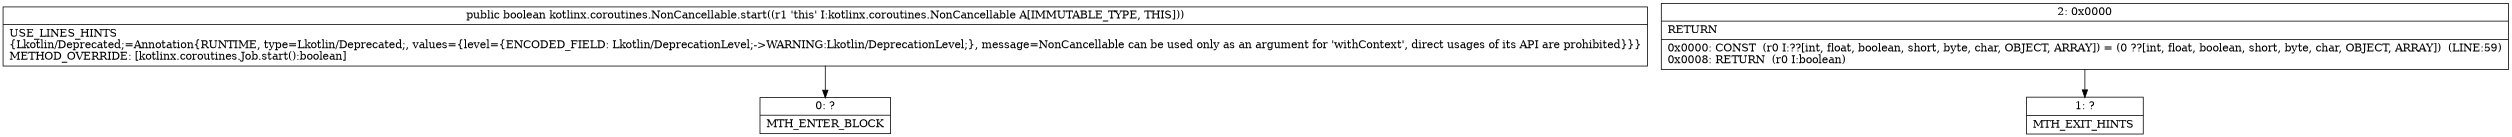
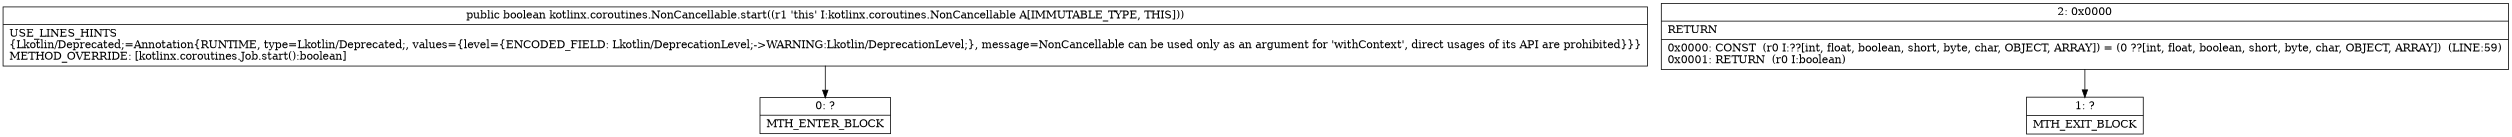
(1758, 60) -> (1758, 60)
(2083, 124) -> (2085, 124)
